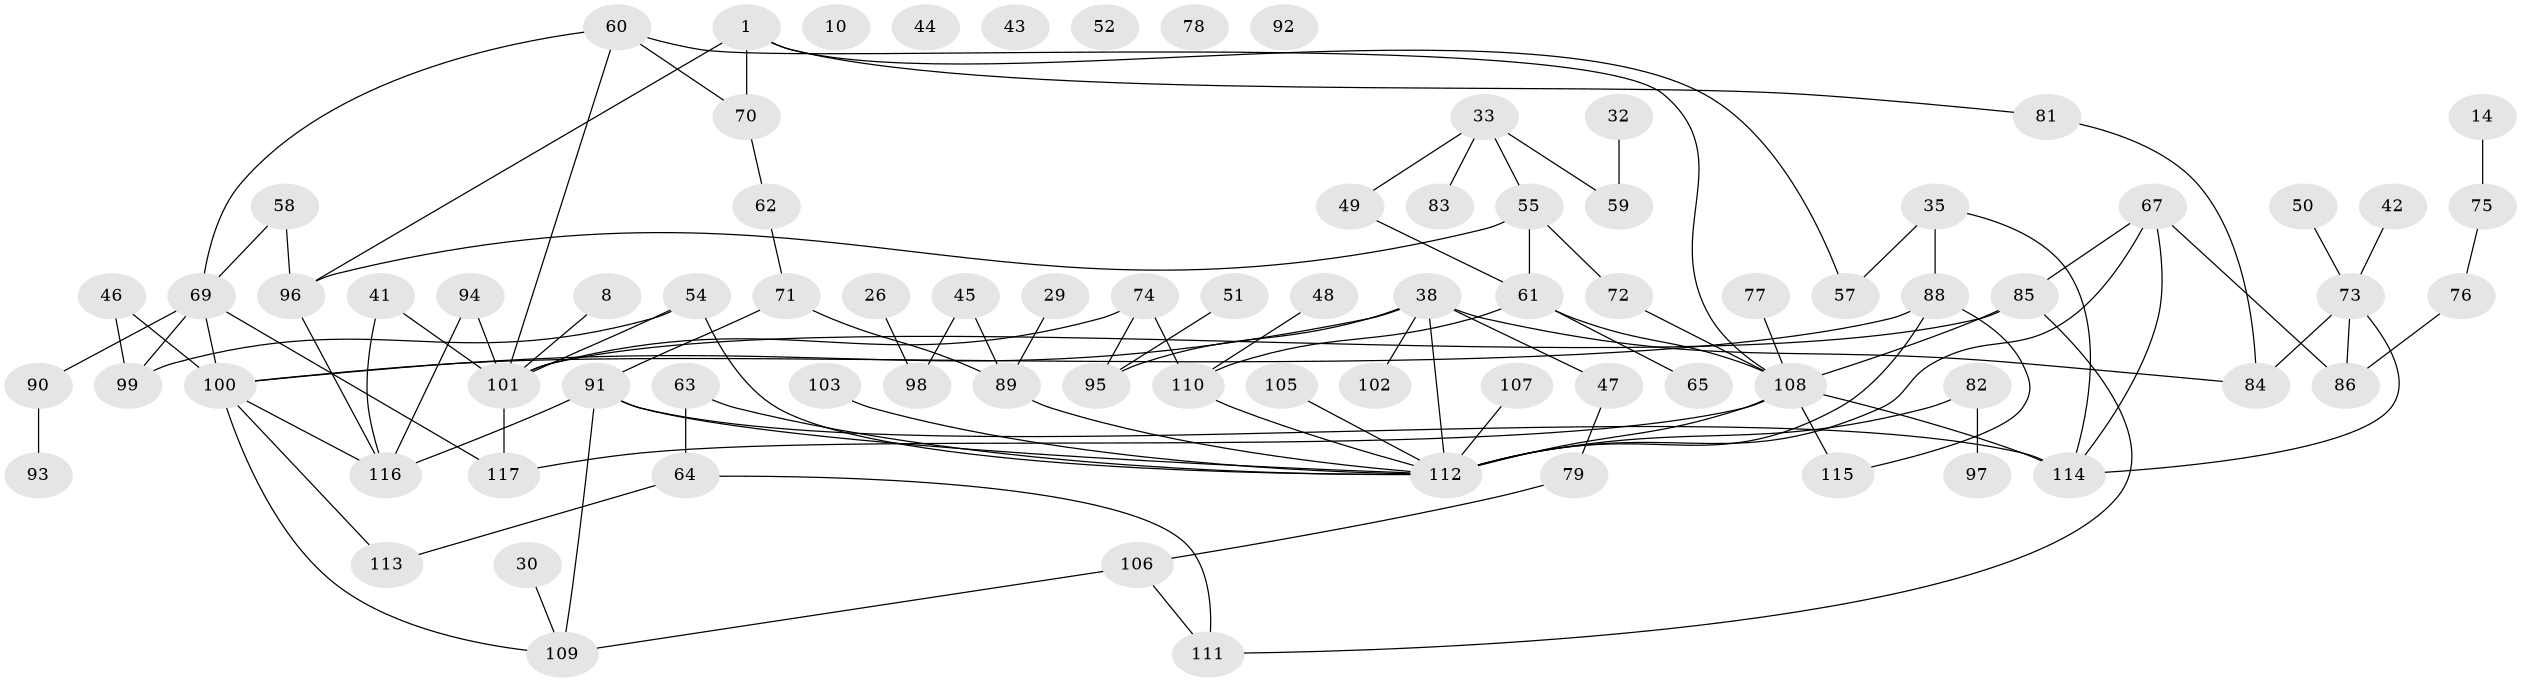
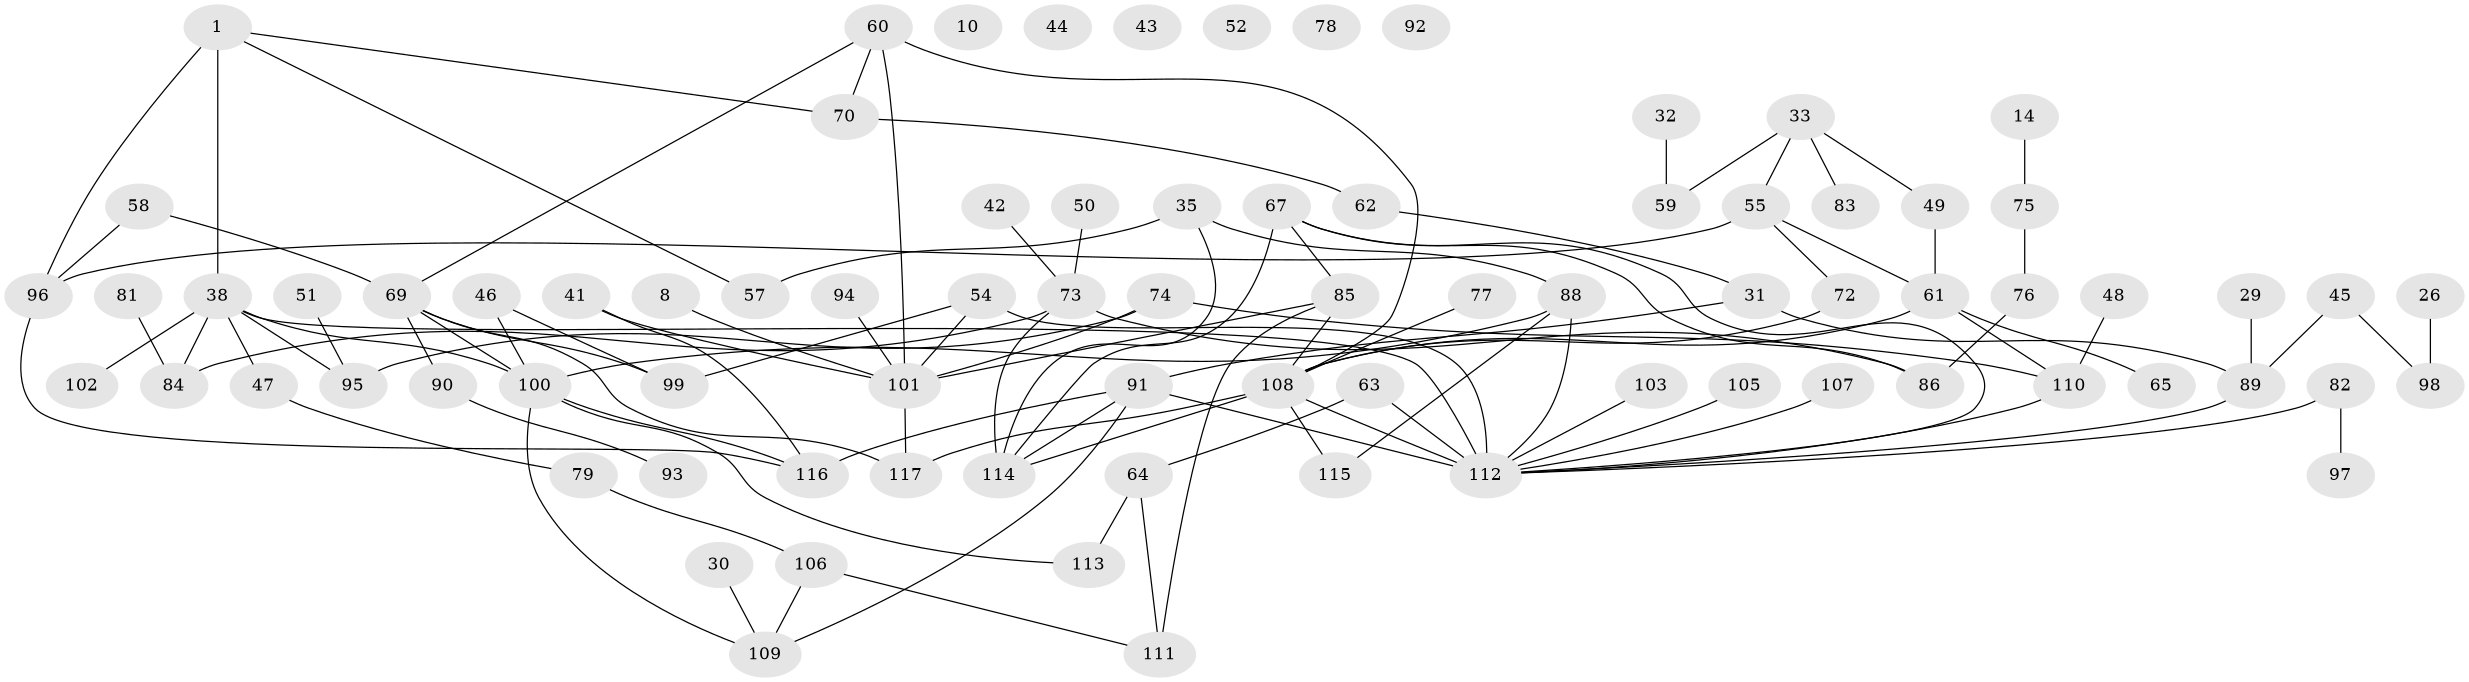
(1391, 88) -> (218, 162)
(786, 296) -> (1756, 296)
(428, 386) -> none
